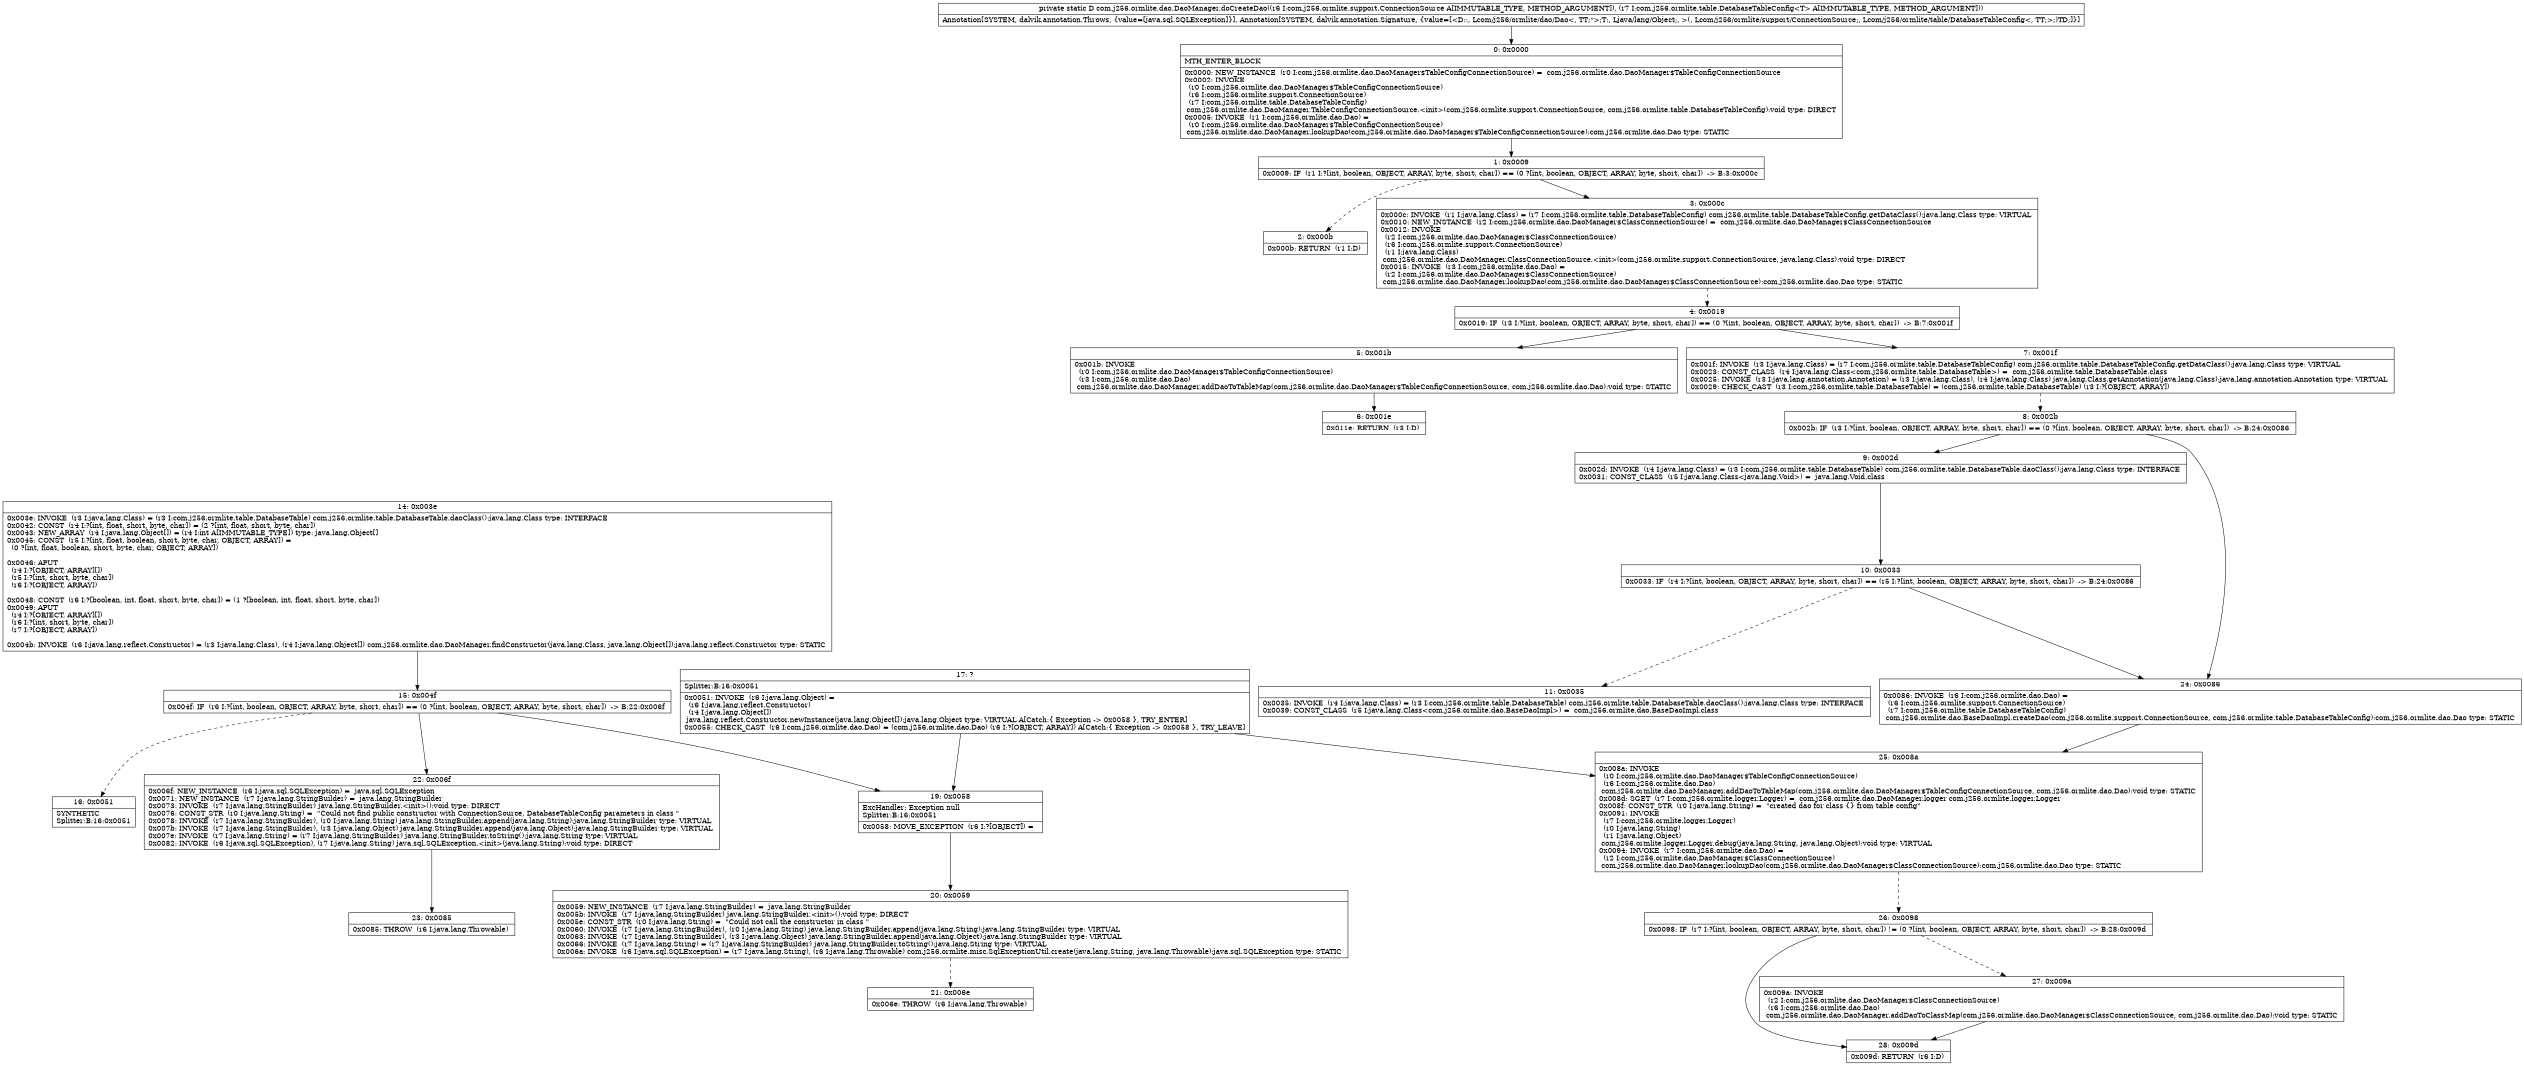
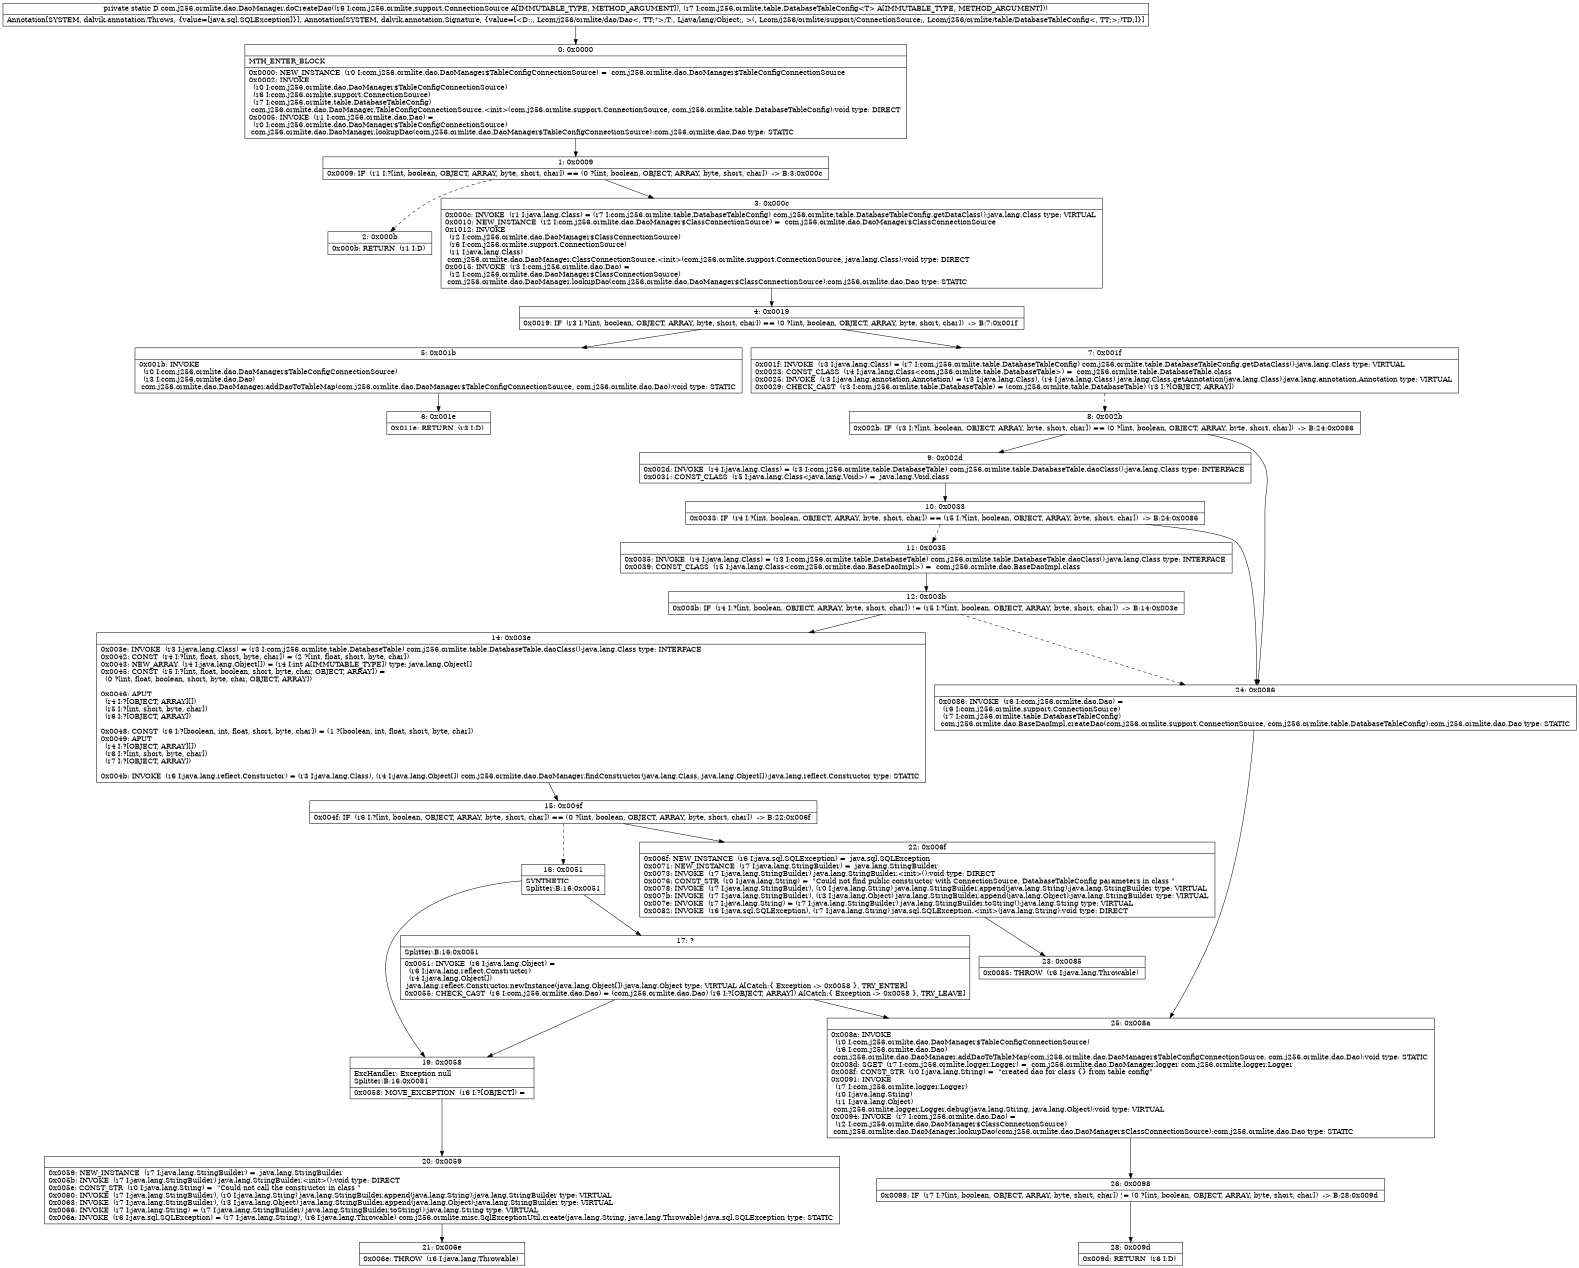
(1413, 230) -> (478, 230)
(1707, 295) -> (772, 295)
none -> (926, 603)
(688, 745) -> (400, 931)
(900, 815) -> (392, 1081)
(1899, 890) -> (1131, 1156)
none -> (610, 914)
(950, 970) -> (442, 1231)
(2052, 999) -> none
